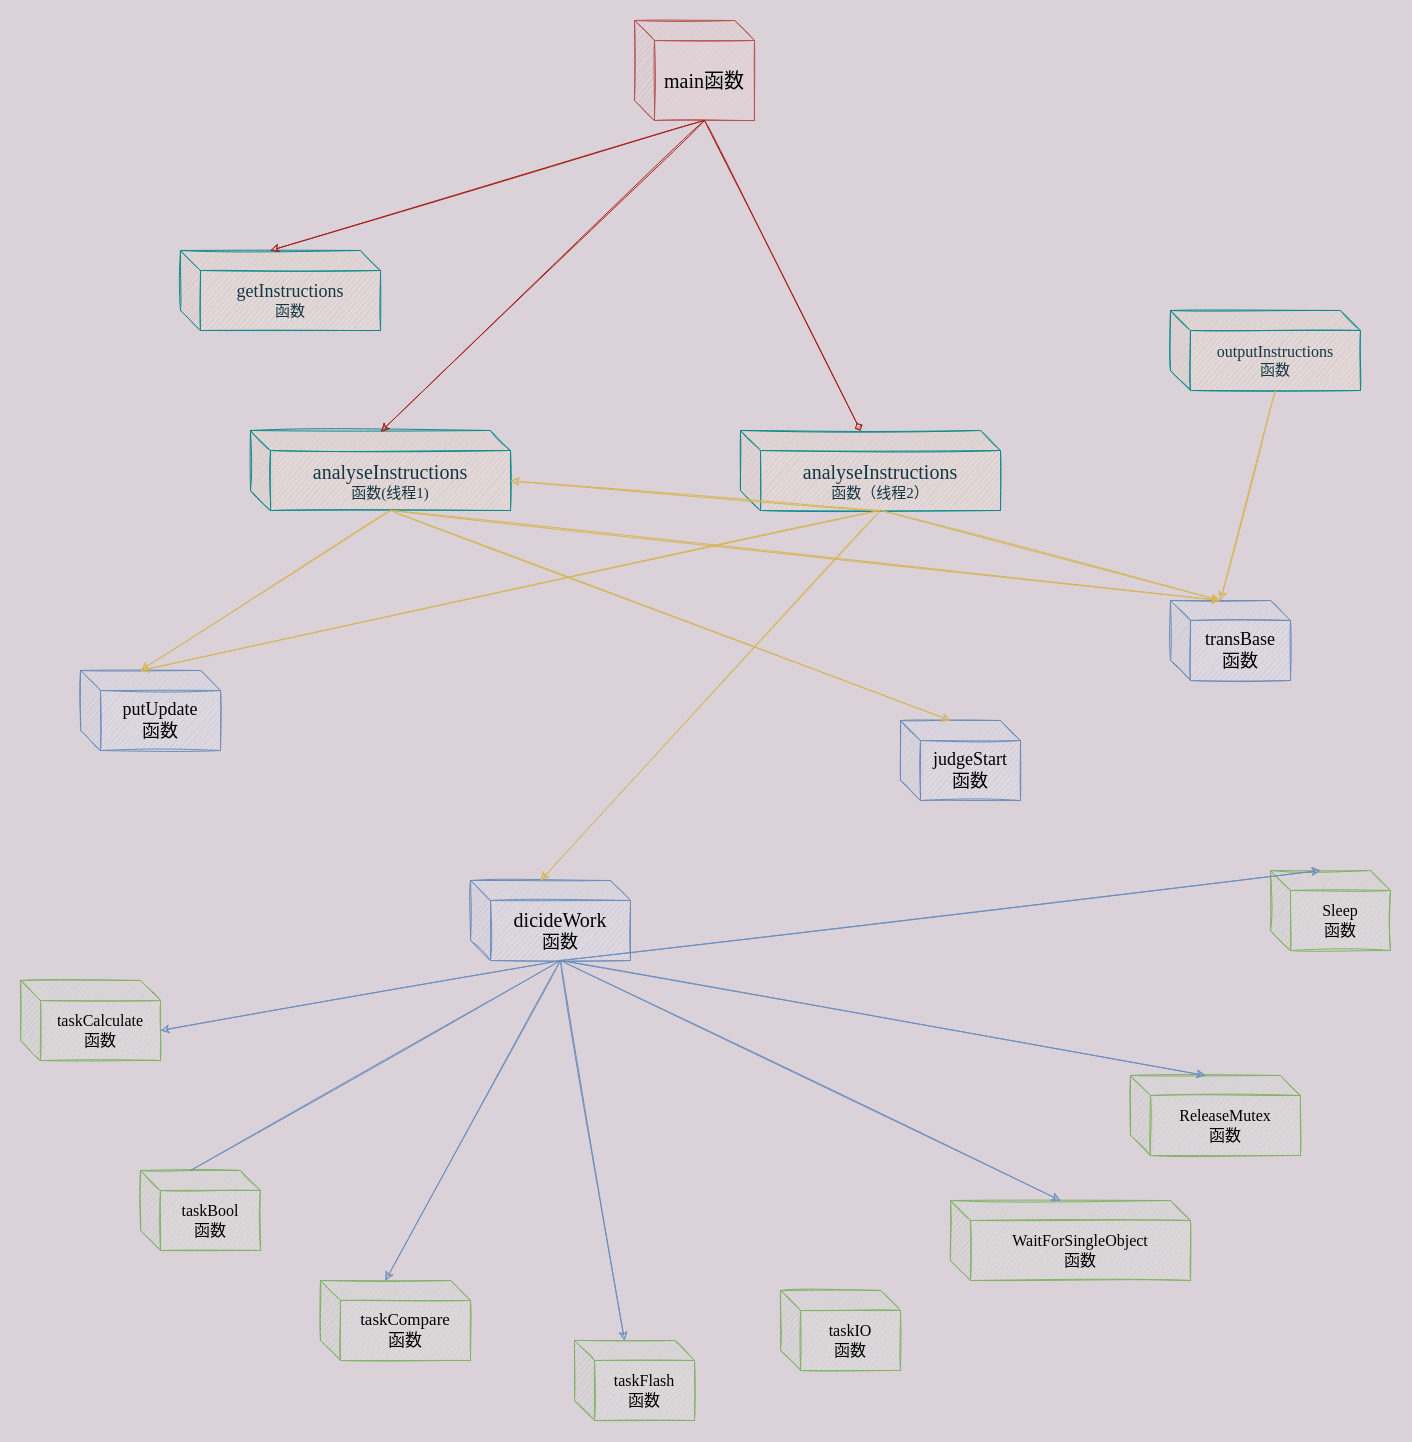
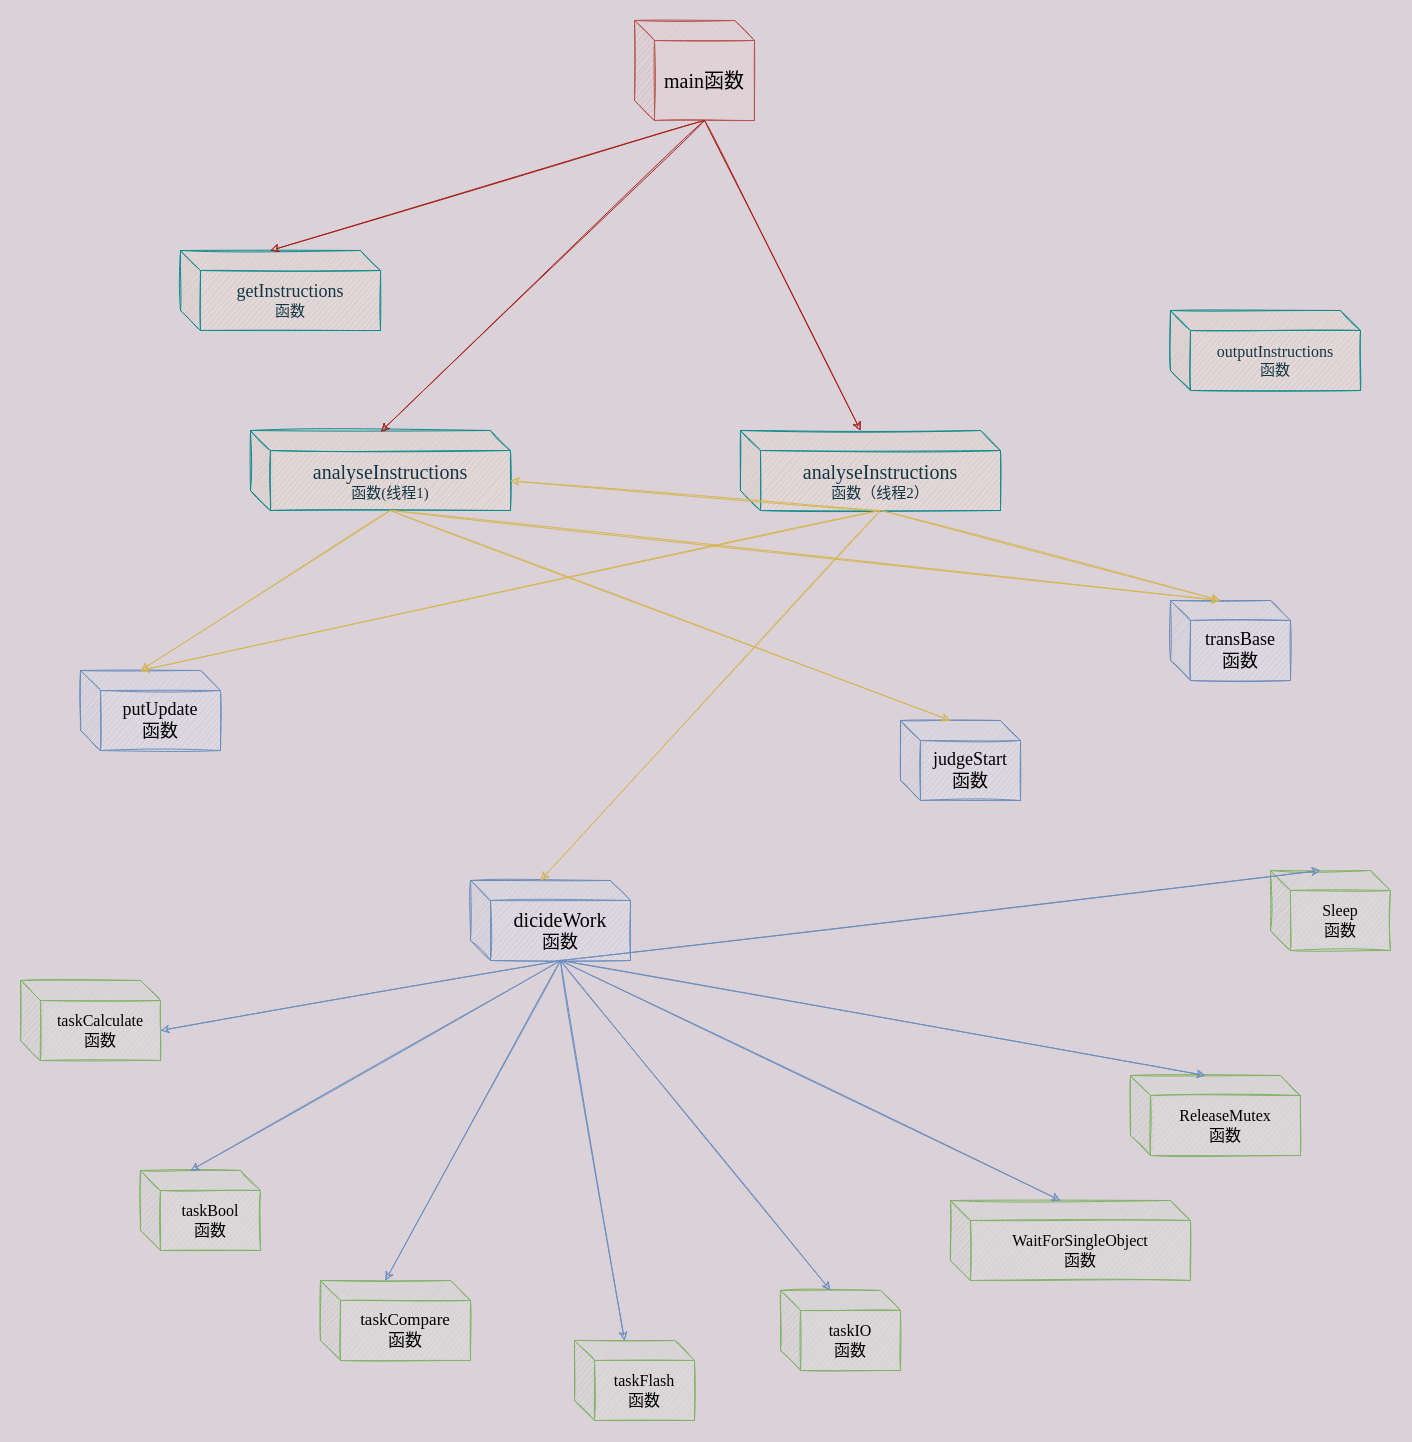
(857, 423) -> (857, 423)
(1249, 493) -> none
none -> (695, 1124)
(198, 1167) -> (198, 1166)
